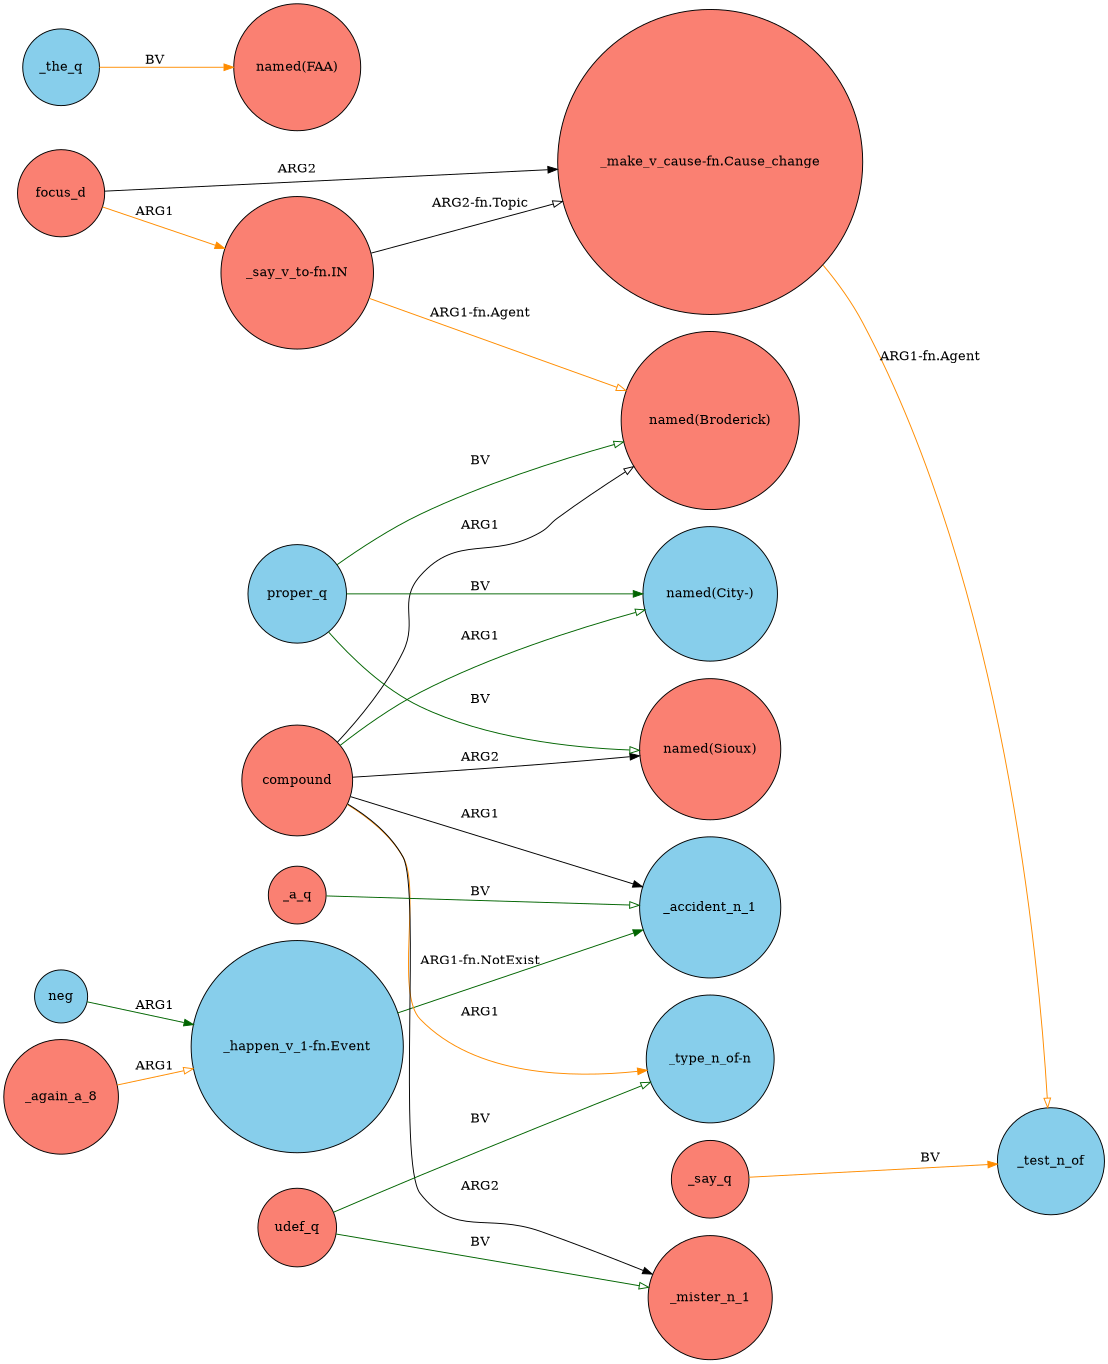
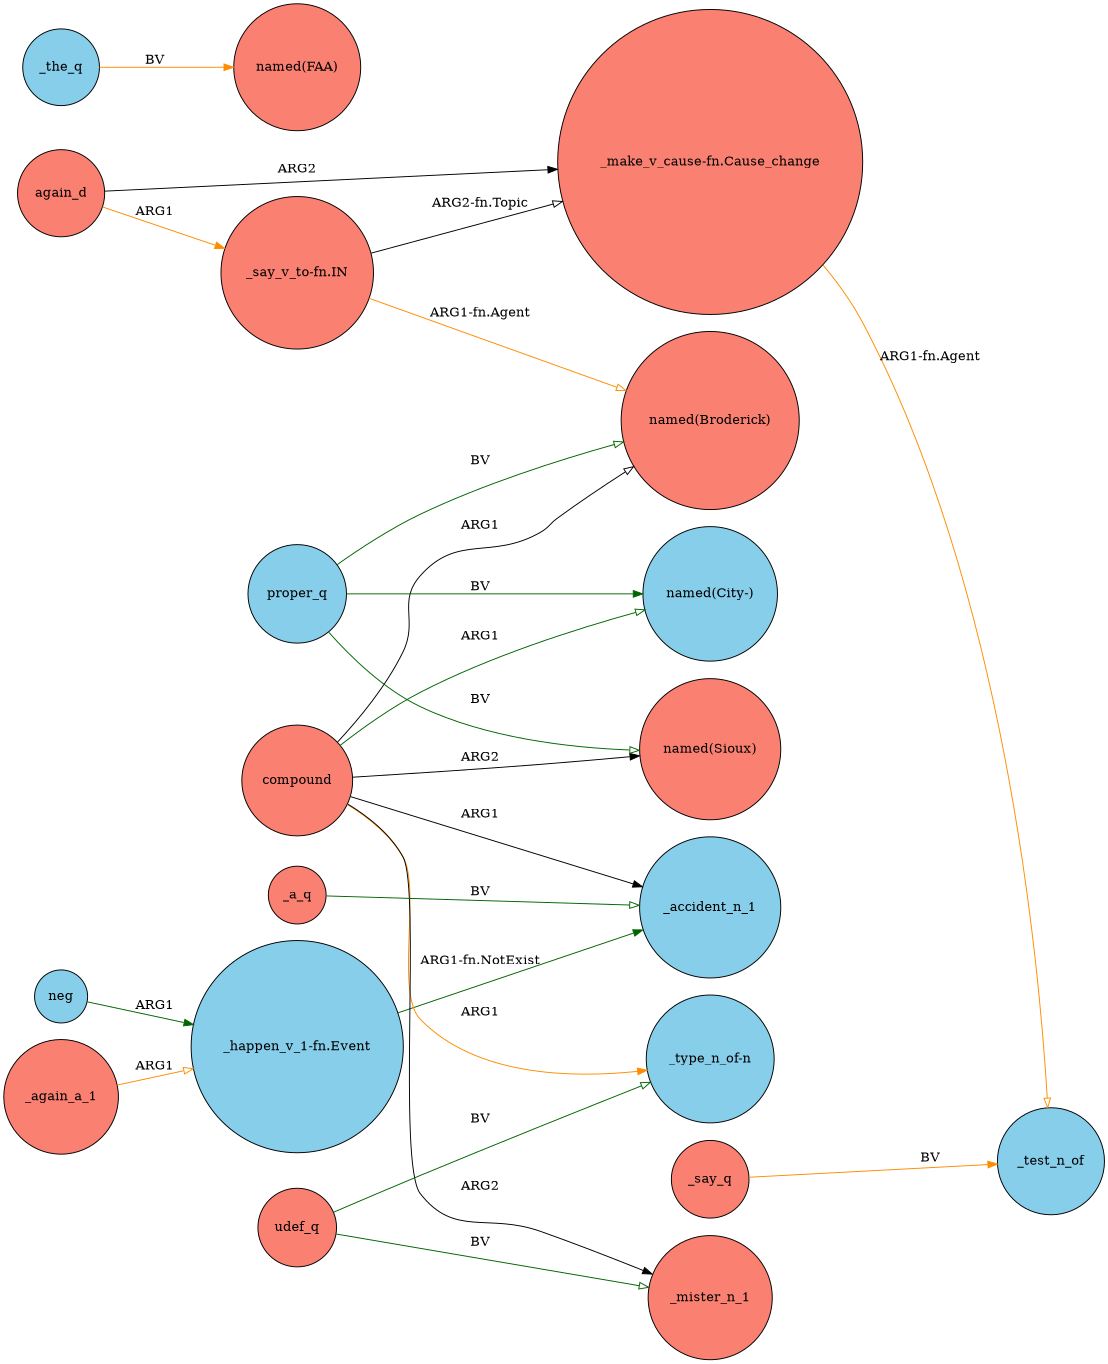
(61, 193) -> (61, 193)
(61, 1097) -> (61, 1097)
